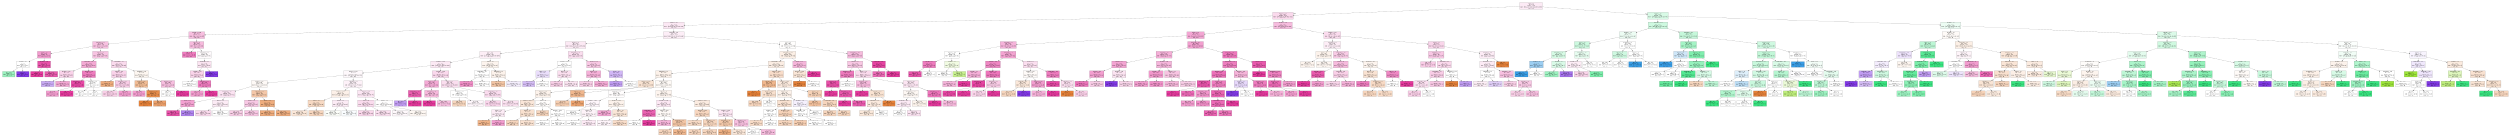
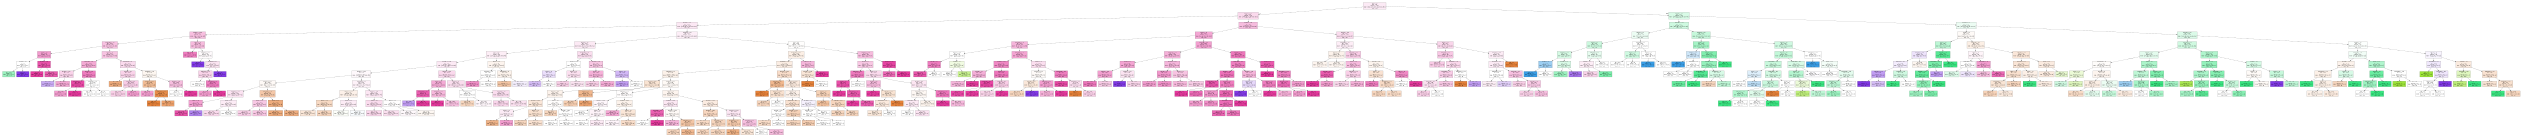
none -> (198, 64)
